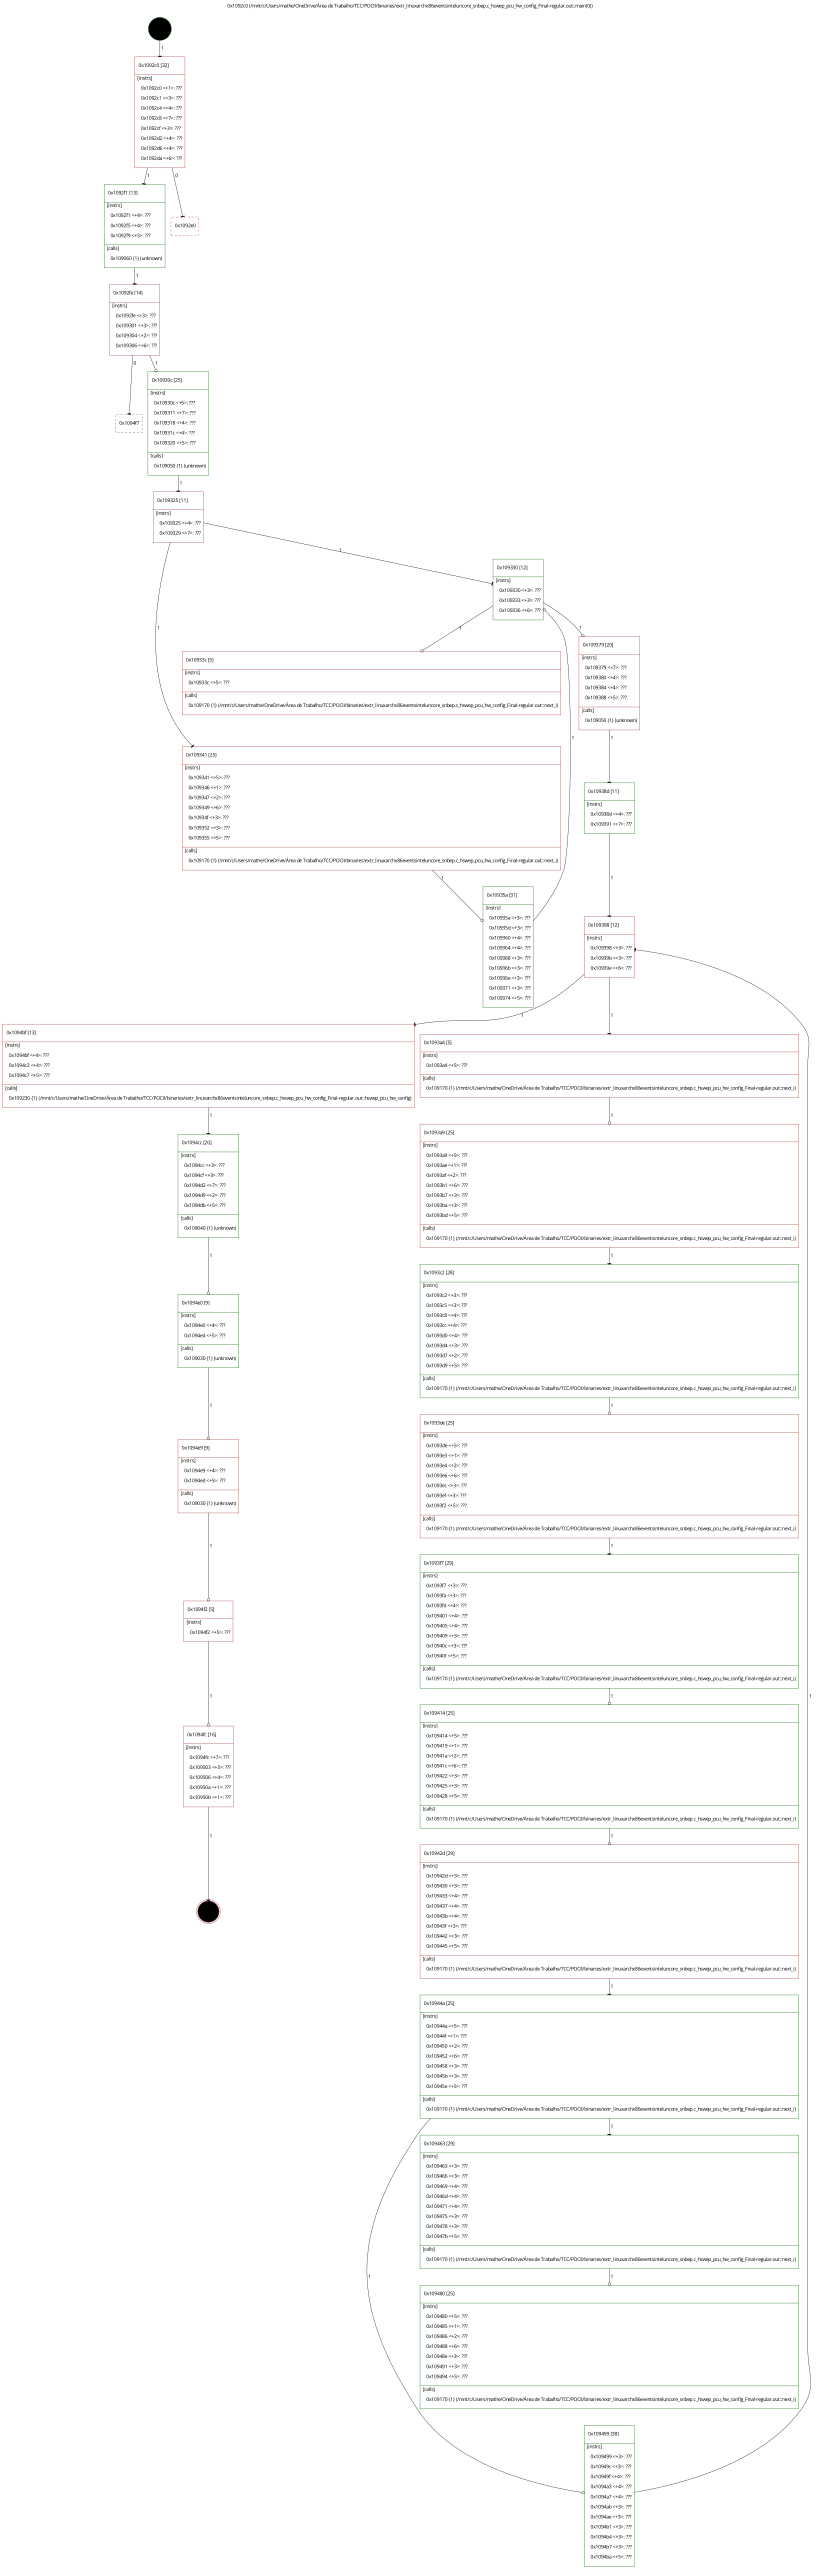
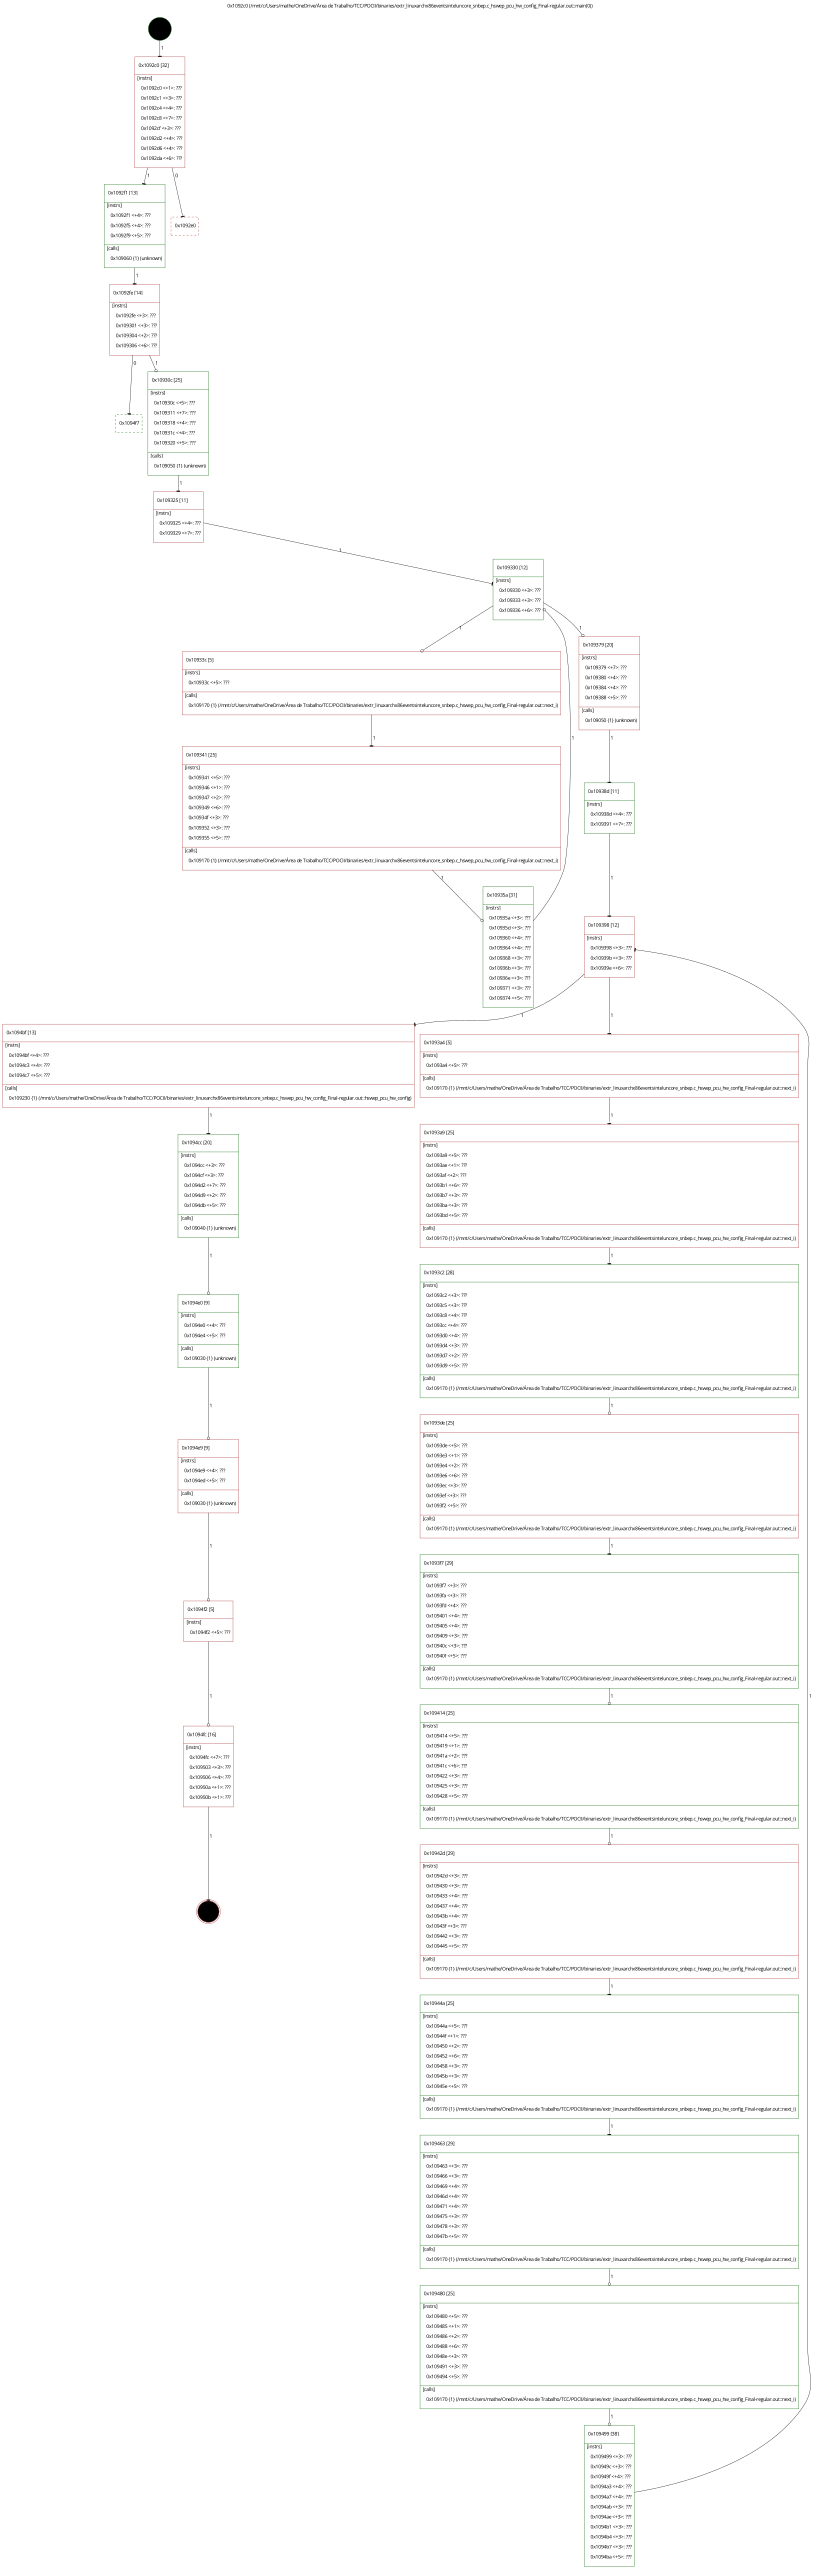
(156, 648) -> (372, 730)
(609, 1110) -> (609, 1110)
(387, 2353) -> (609, 2416)
